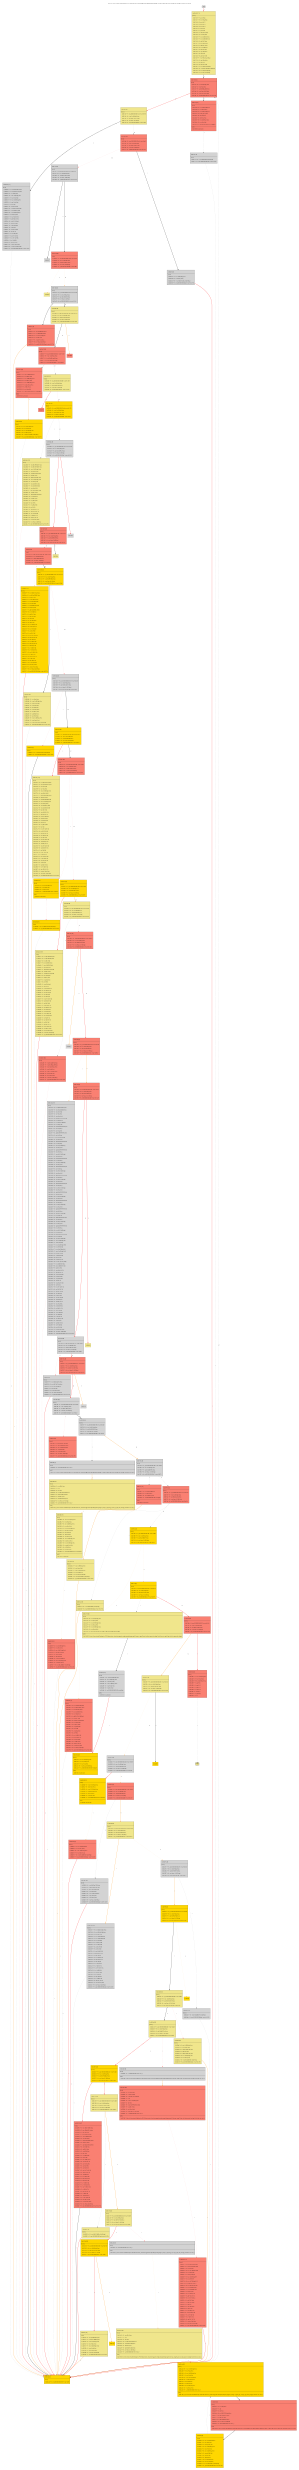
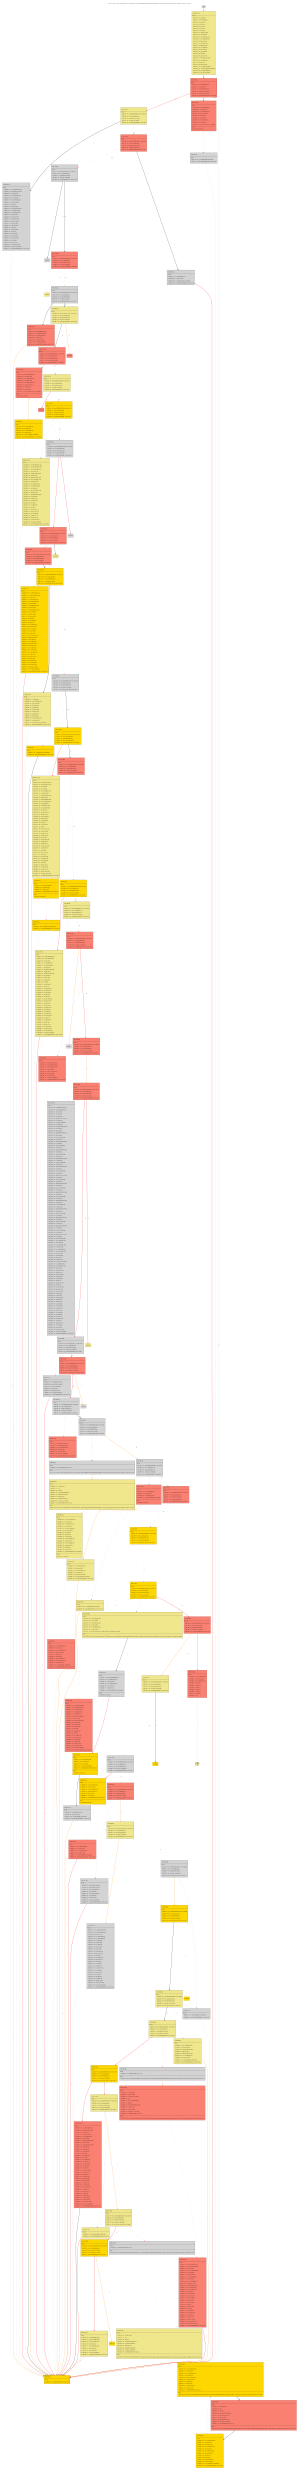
none -> (77, 1813)
